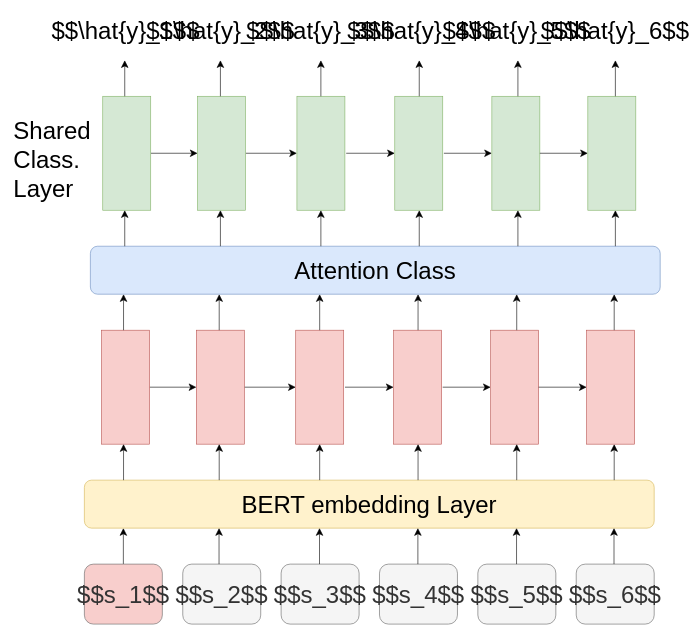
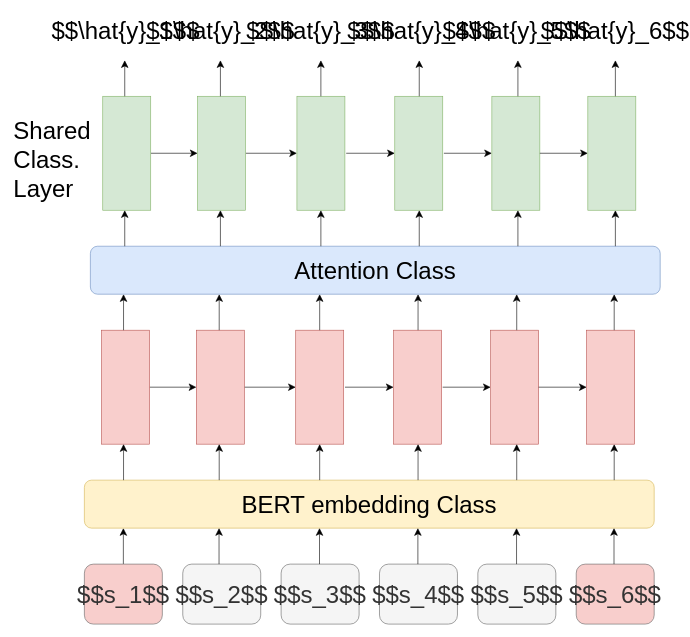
(369, 504) -> (369, 504)
(615, 594) -> (615, 594)
